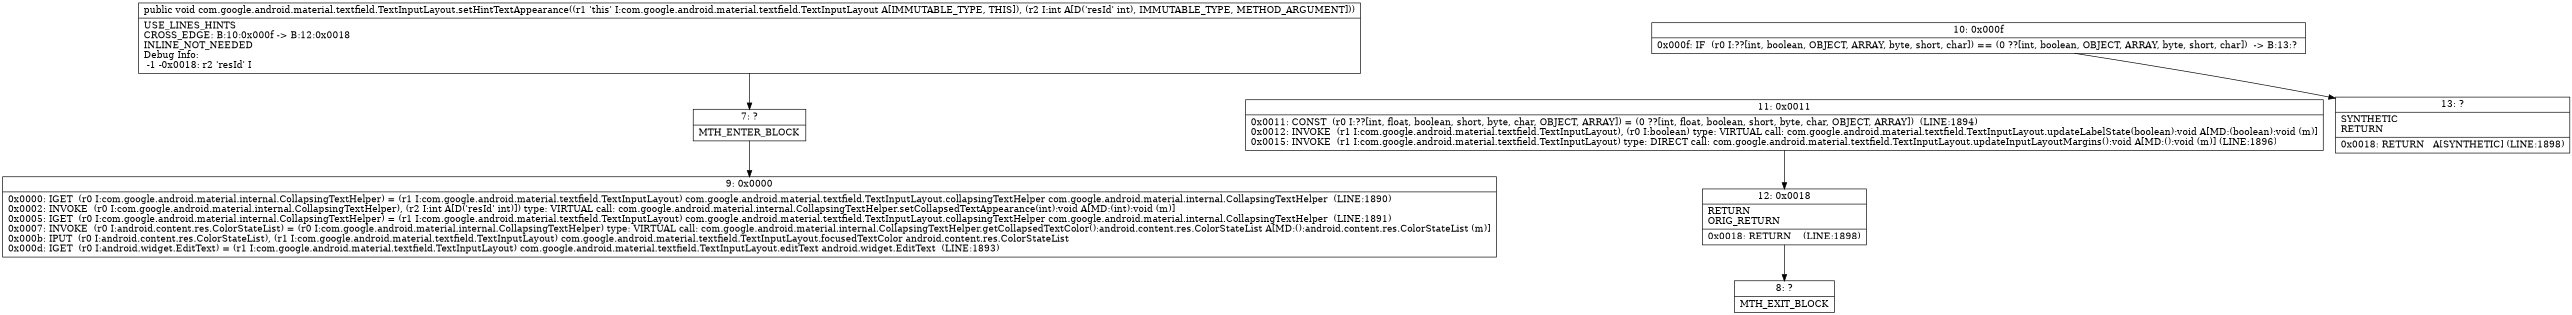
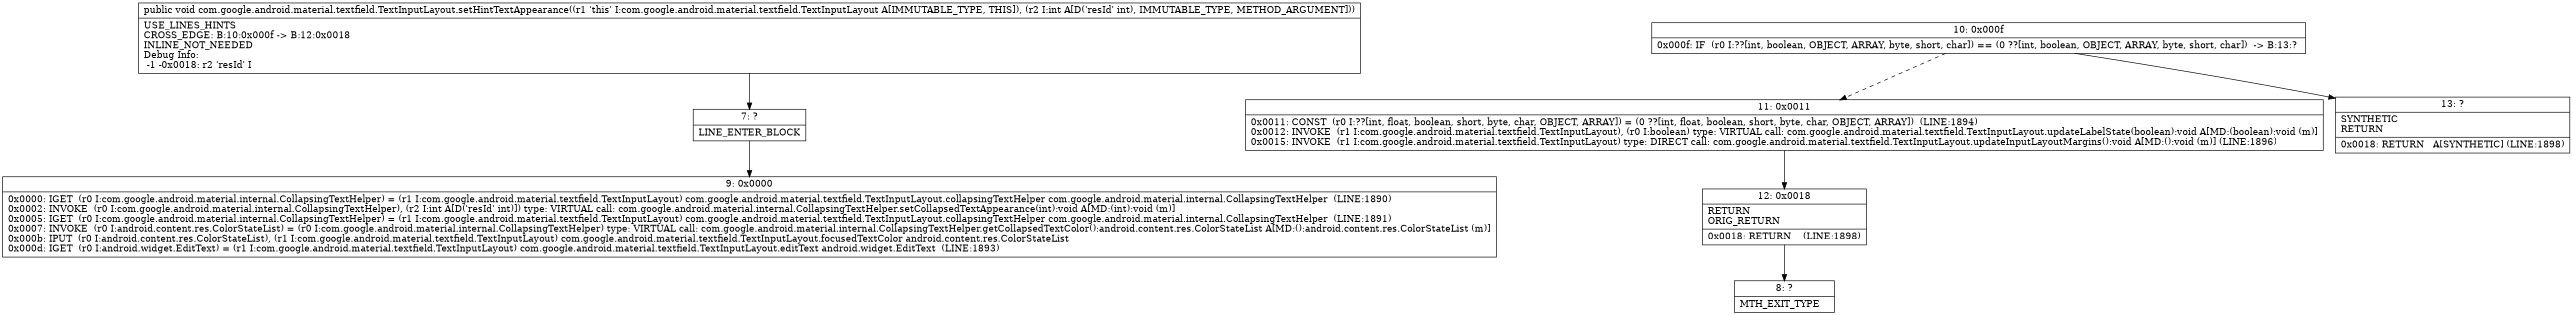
none -> (1896, 75)
(749, 133) -> (750, 133)
(1784, 304) -> (1780, 304)
